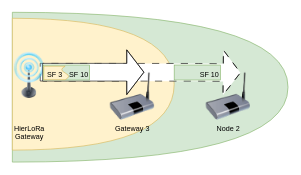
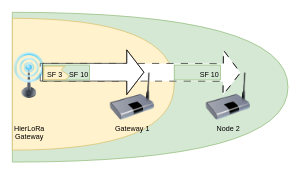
(133, 129) -> (133, 129)
